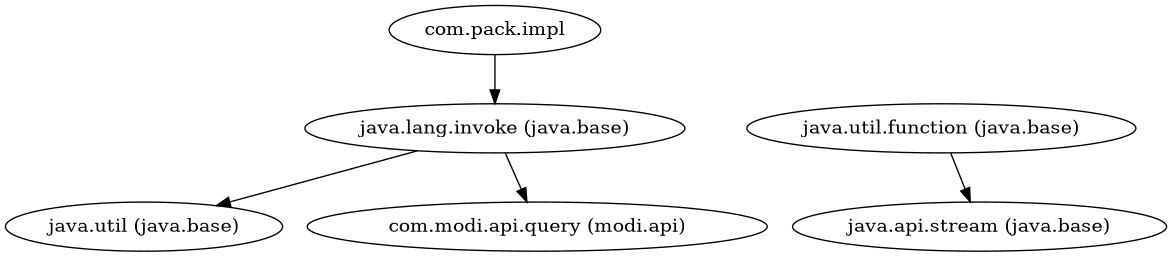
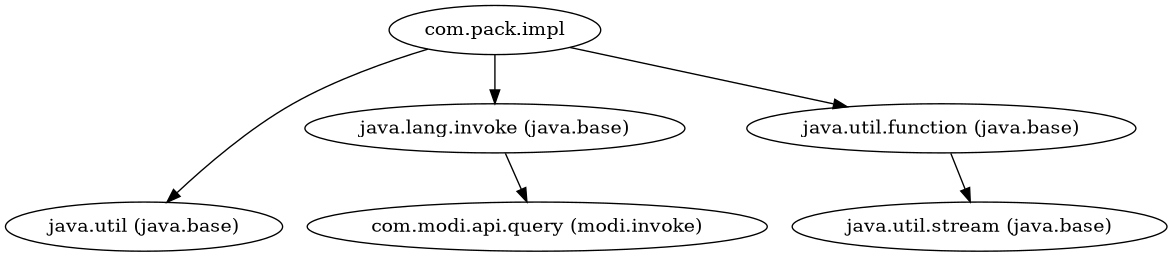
none -> (702, 76)
(324, 176) -> (293, 104)
(537, 227) -> (537, 227)
(980, 227) -> (980, 227)
